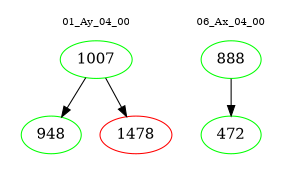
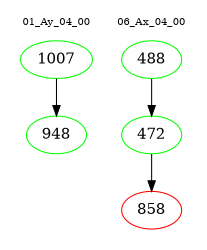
(231, 60) -> (152, 60)
(136, 135) -> none
none -> (152, 210)
